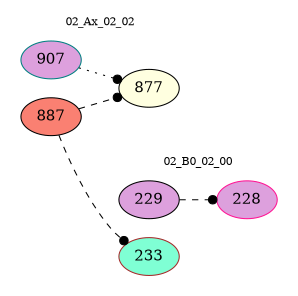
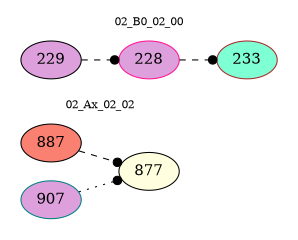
(85, 190) -> (194, 60)
